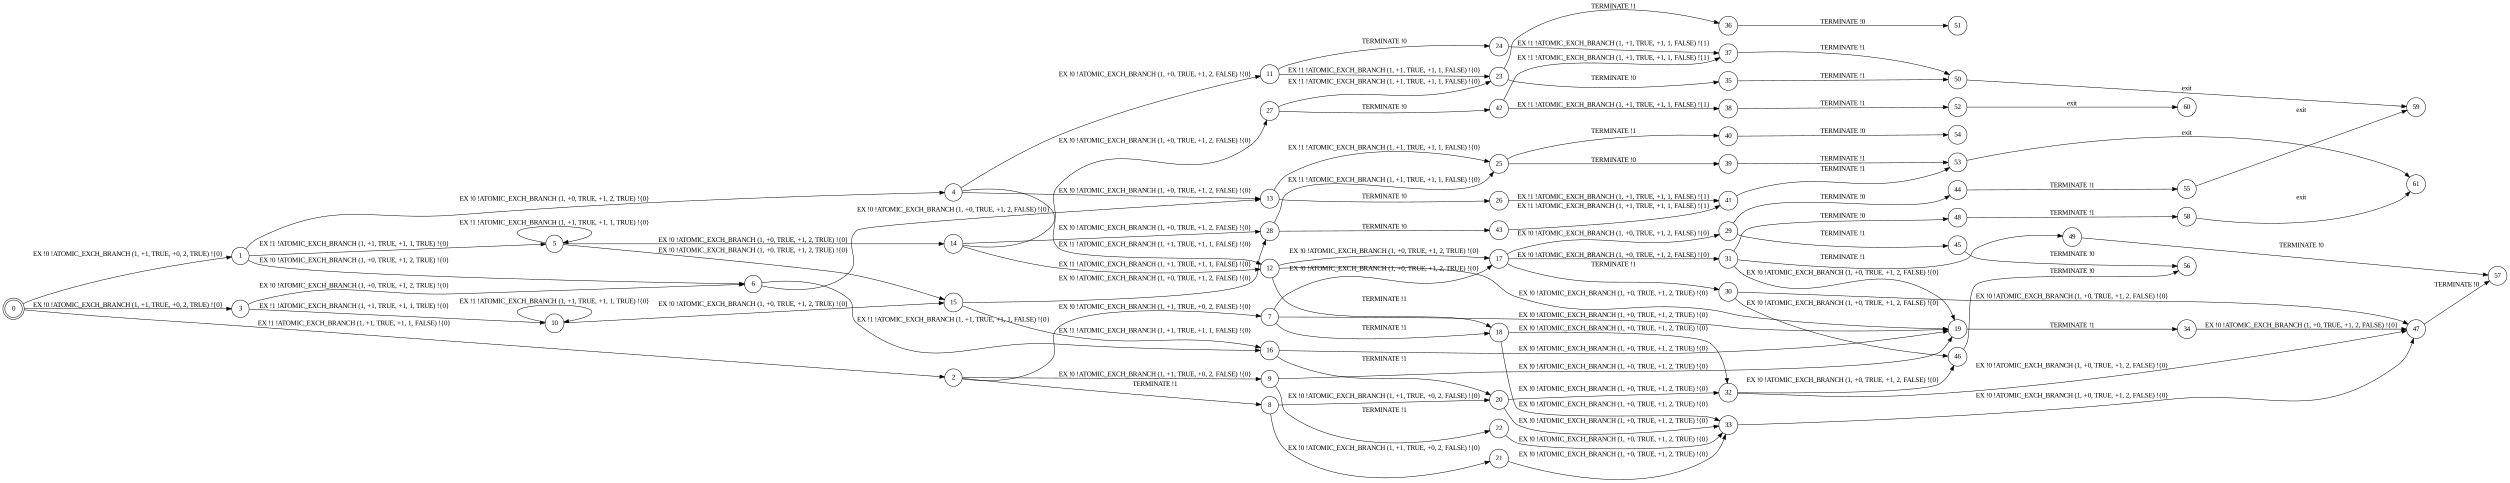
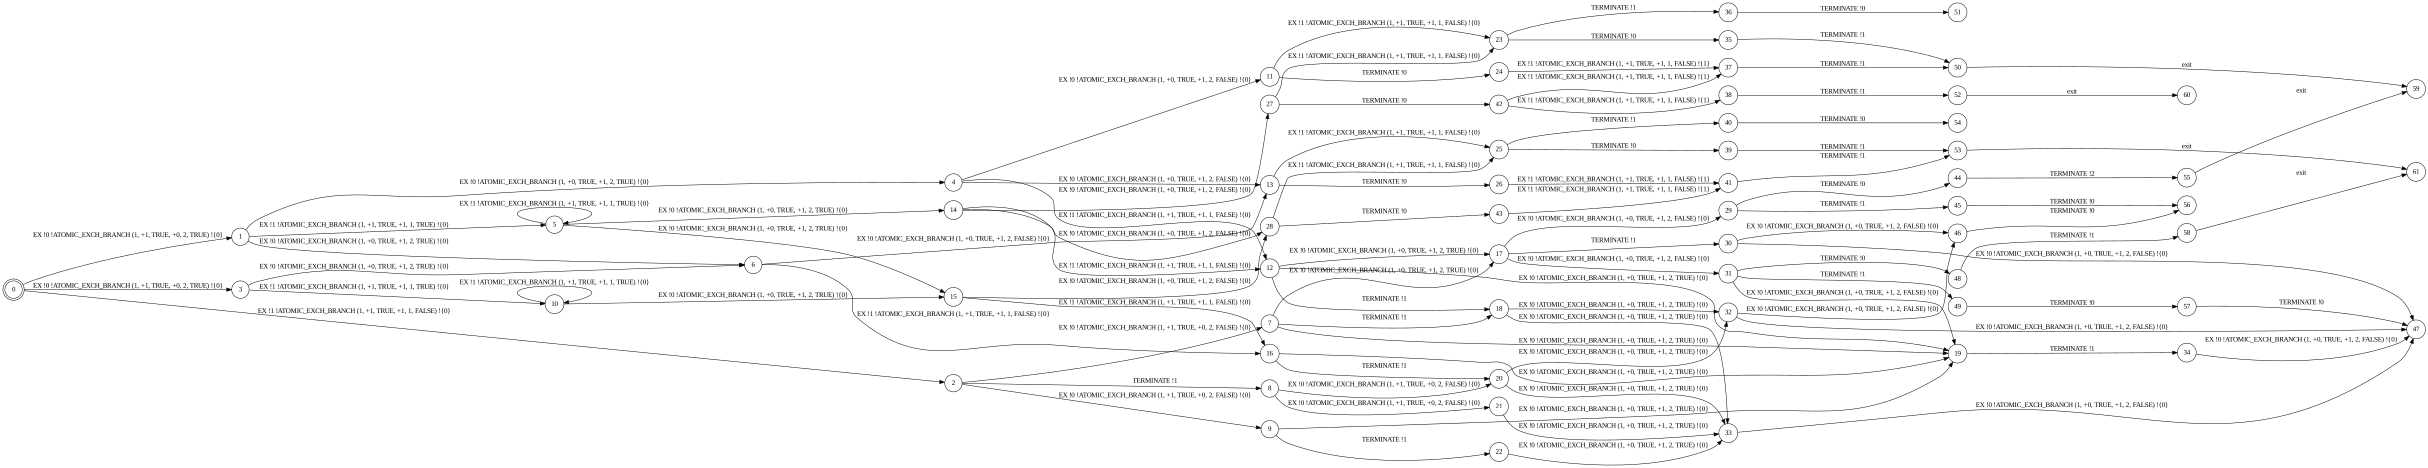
(2072, 185) -> (2072, 174)
(2455, 304) -> (2300, 309)
